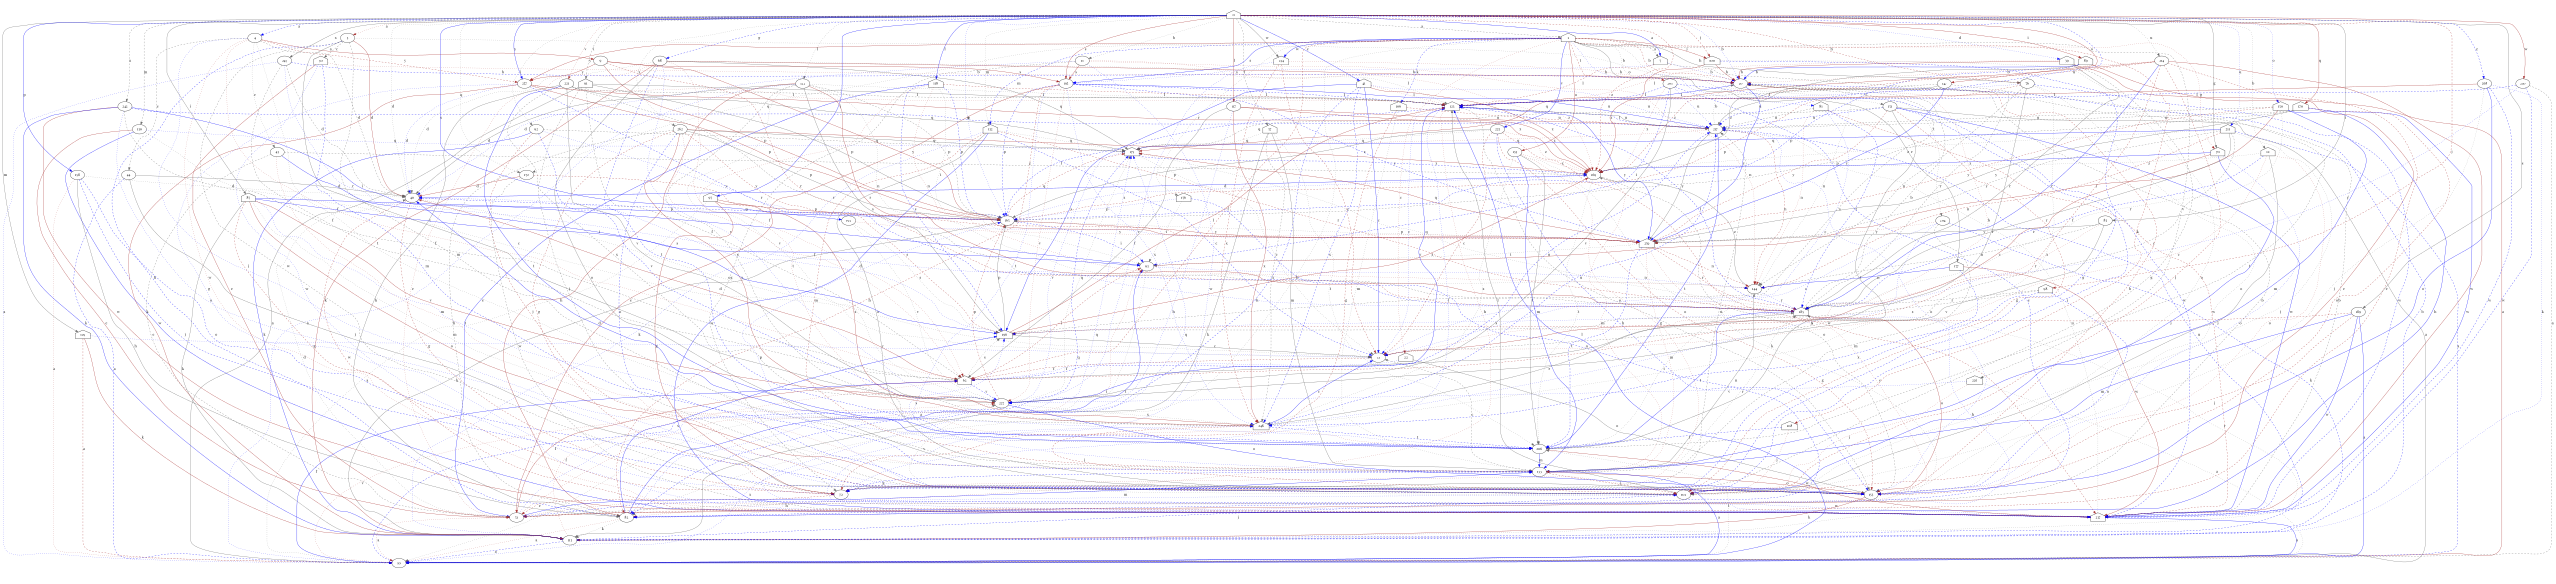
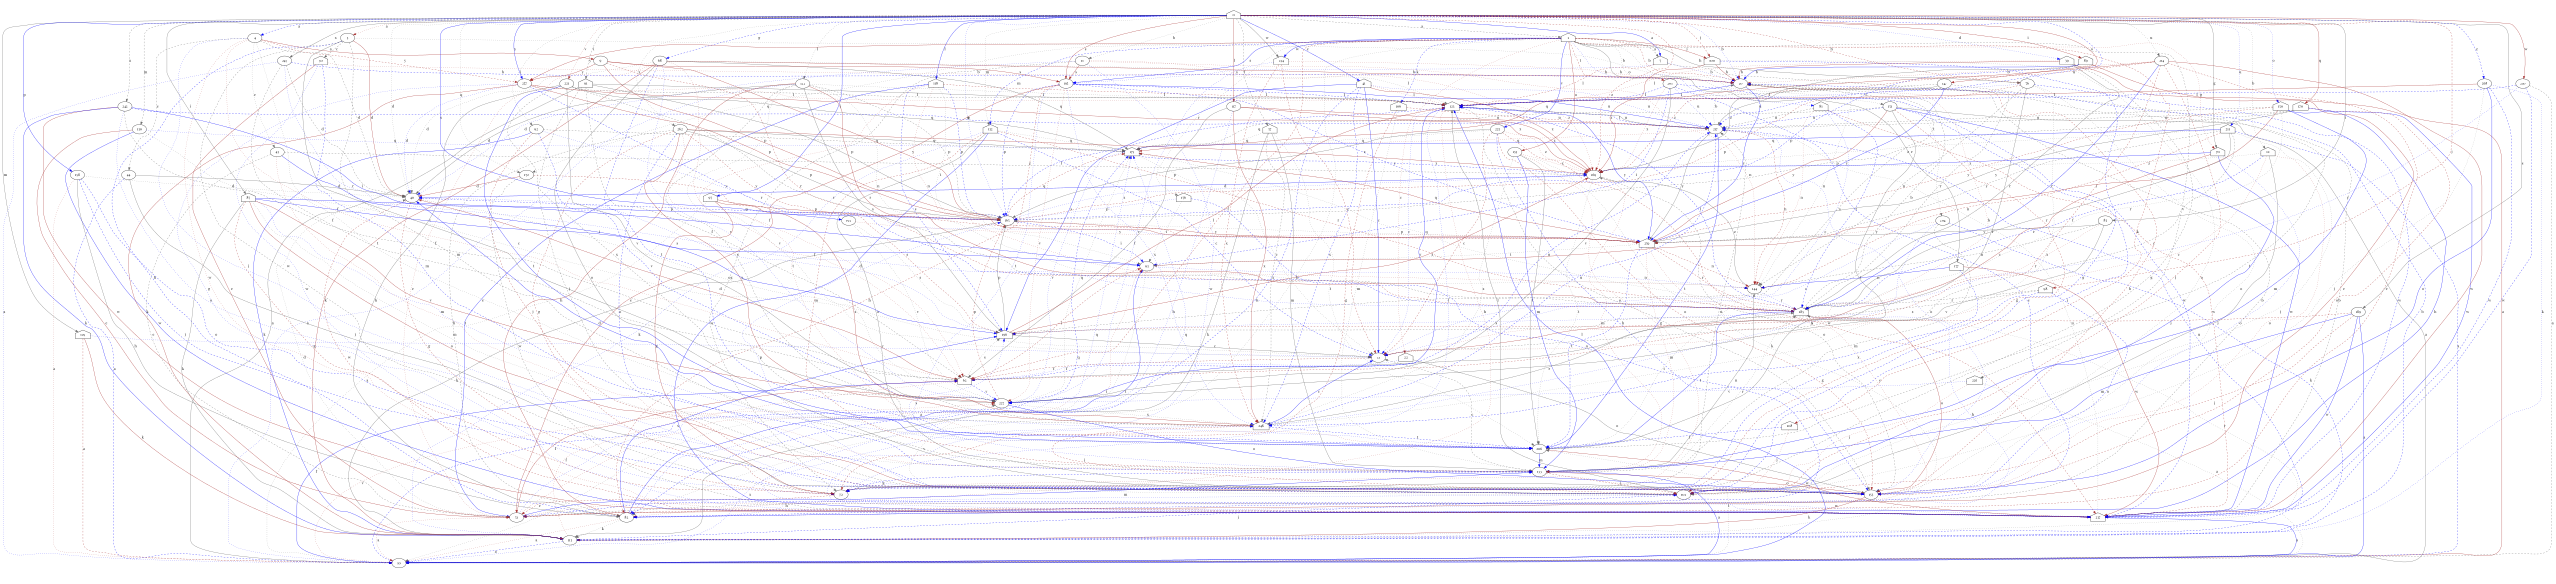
(1775, 179) -> (1775, 179)
